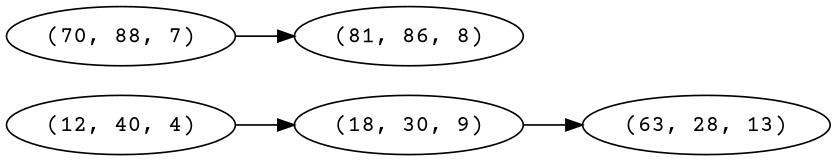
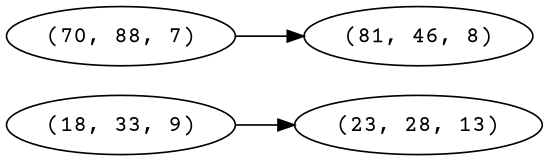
(409, 36) -> (418, 36)
(121, 125) -> none
(409, 125) -> (121, 125)
(706, 125) -> (418, 125)
